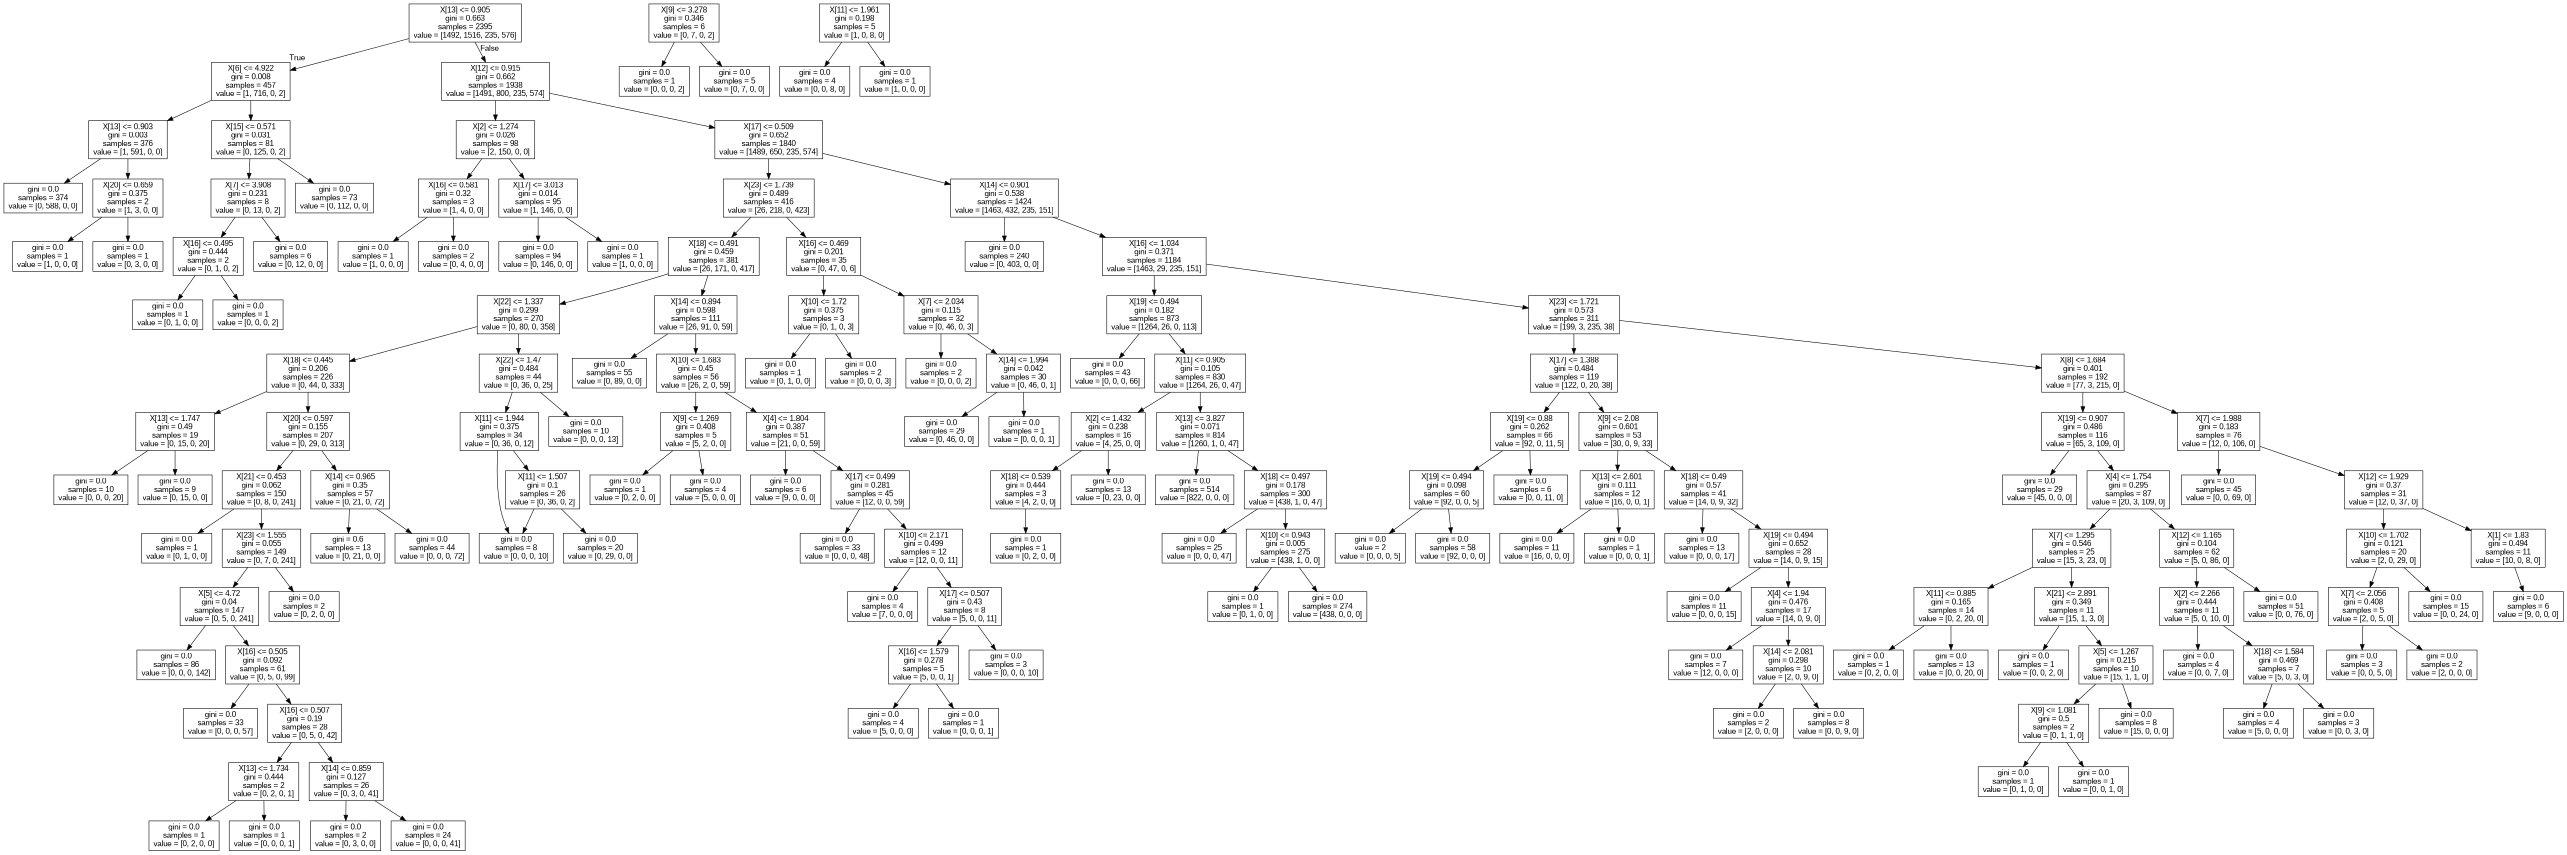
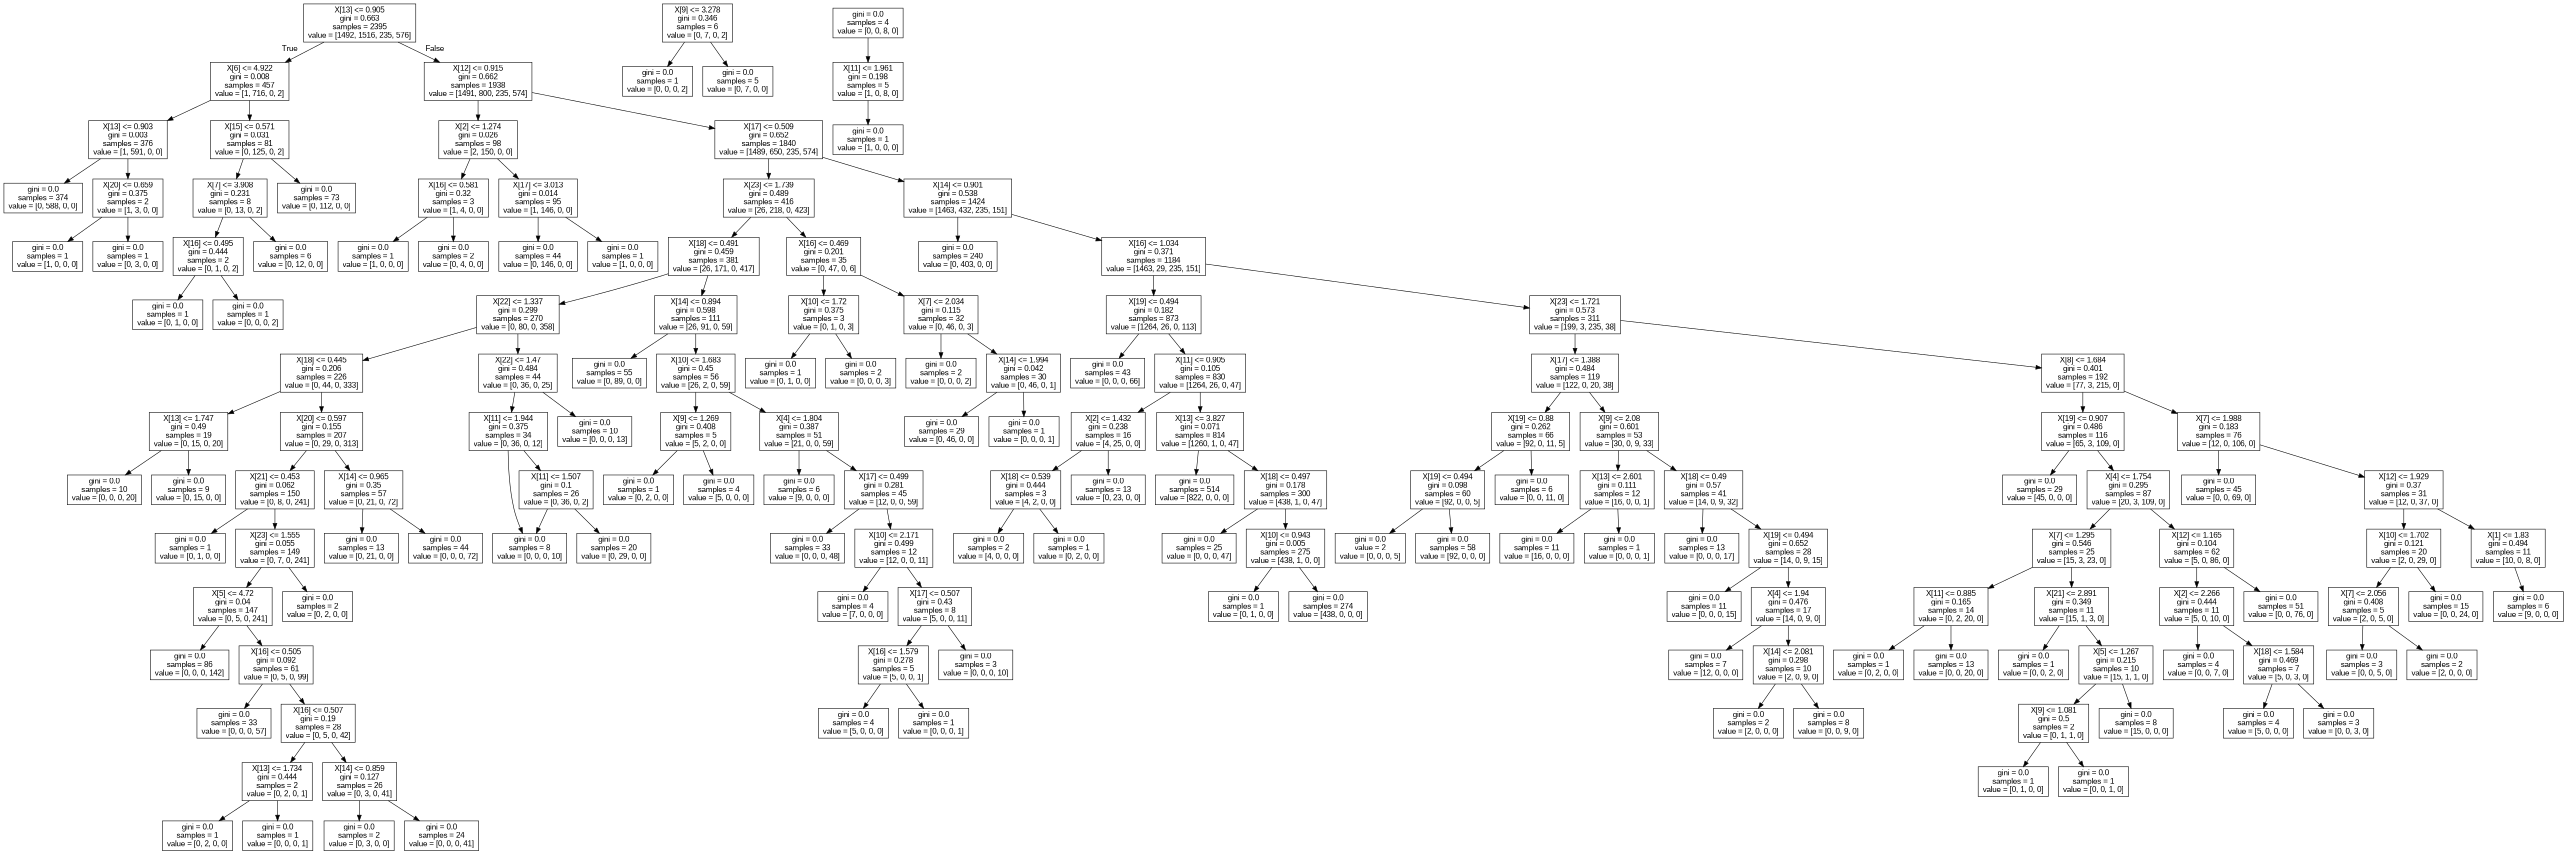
(835, 52) -> (868, 47)
(538, 256) -> (538, 256)
(348, 548) -> (361, 548)
none -> (989, 548)
